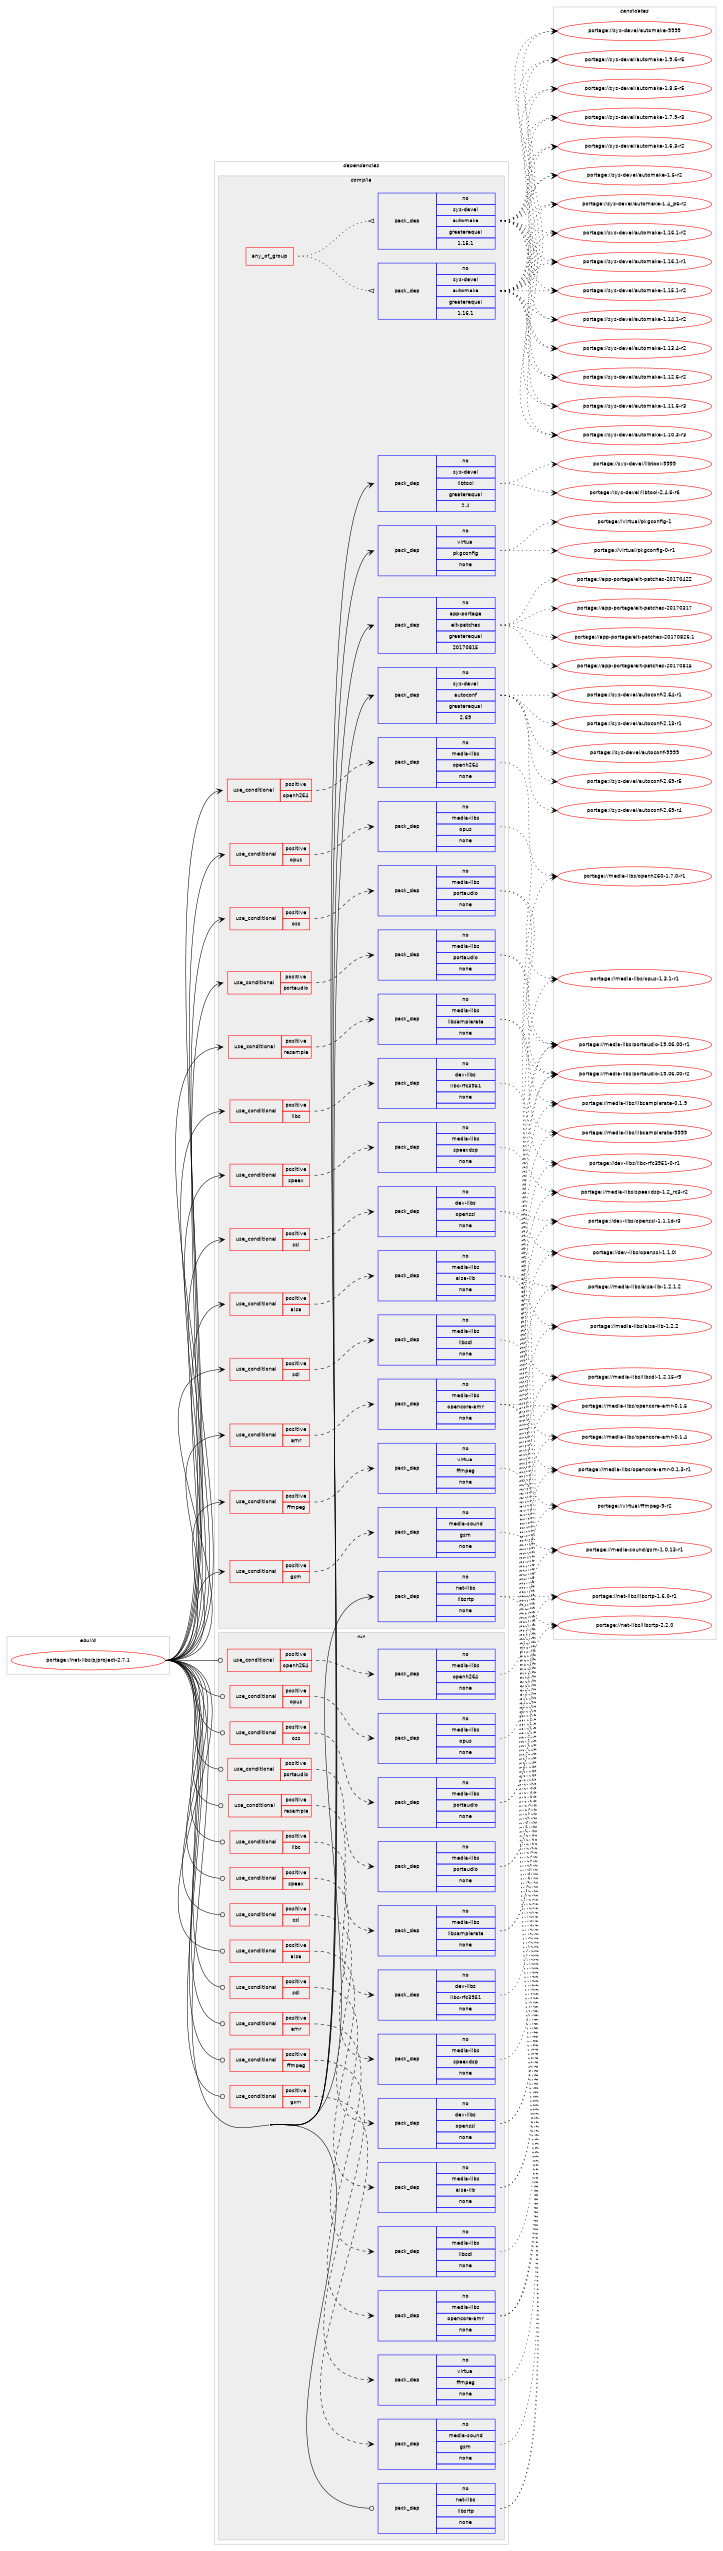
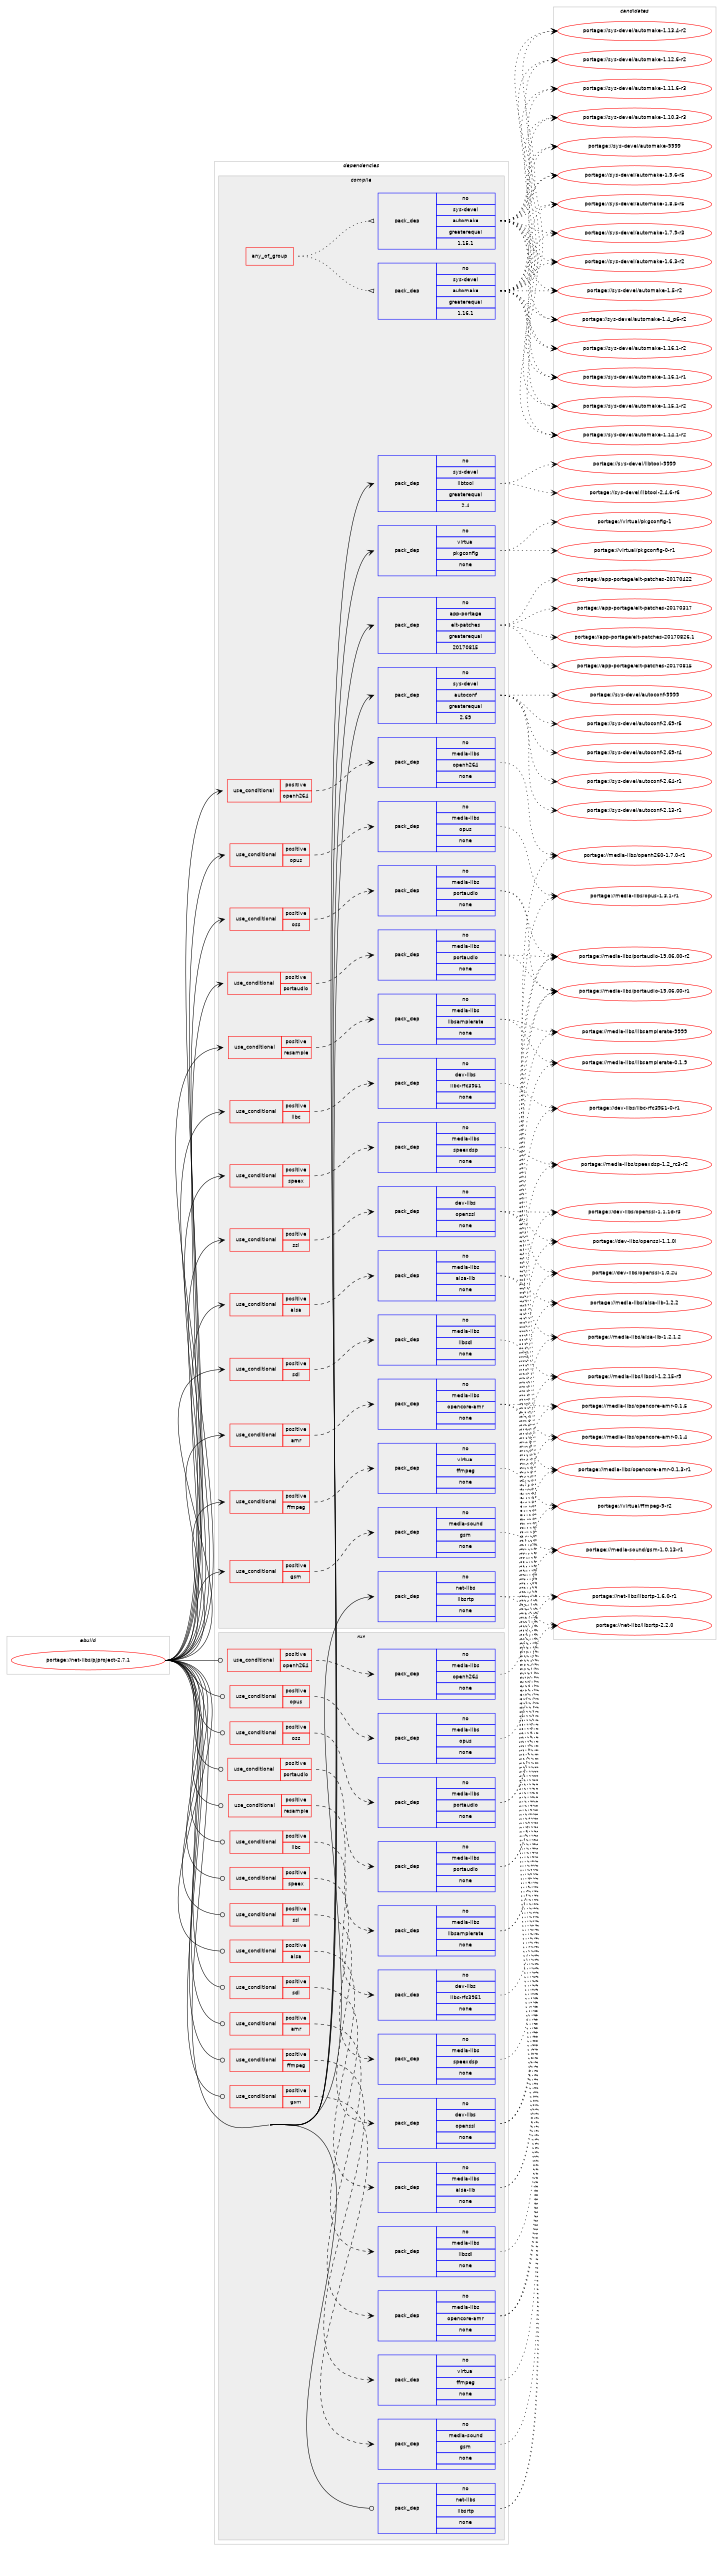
none -> (635, 1273)
